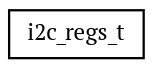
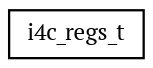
(76, 34) -> (76, 34)
